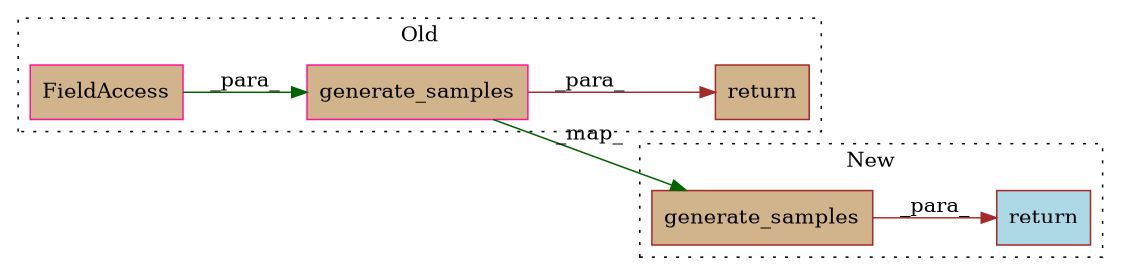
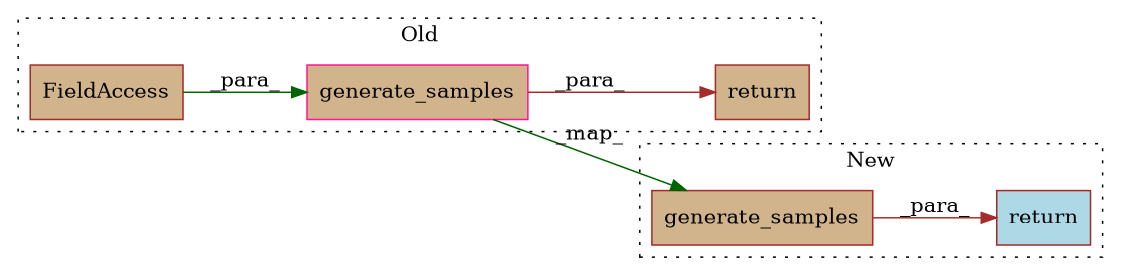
(107, 92) -> (107, 92)
